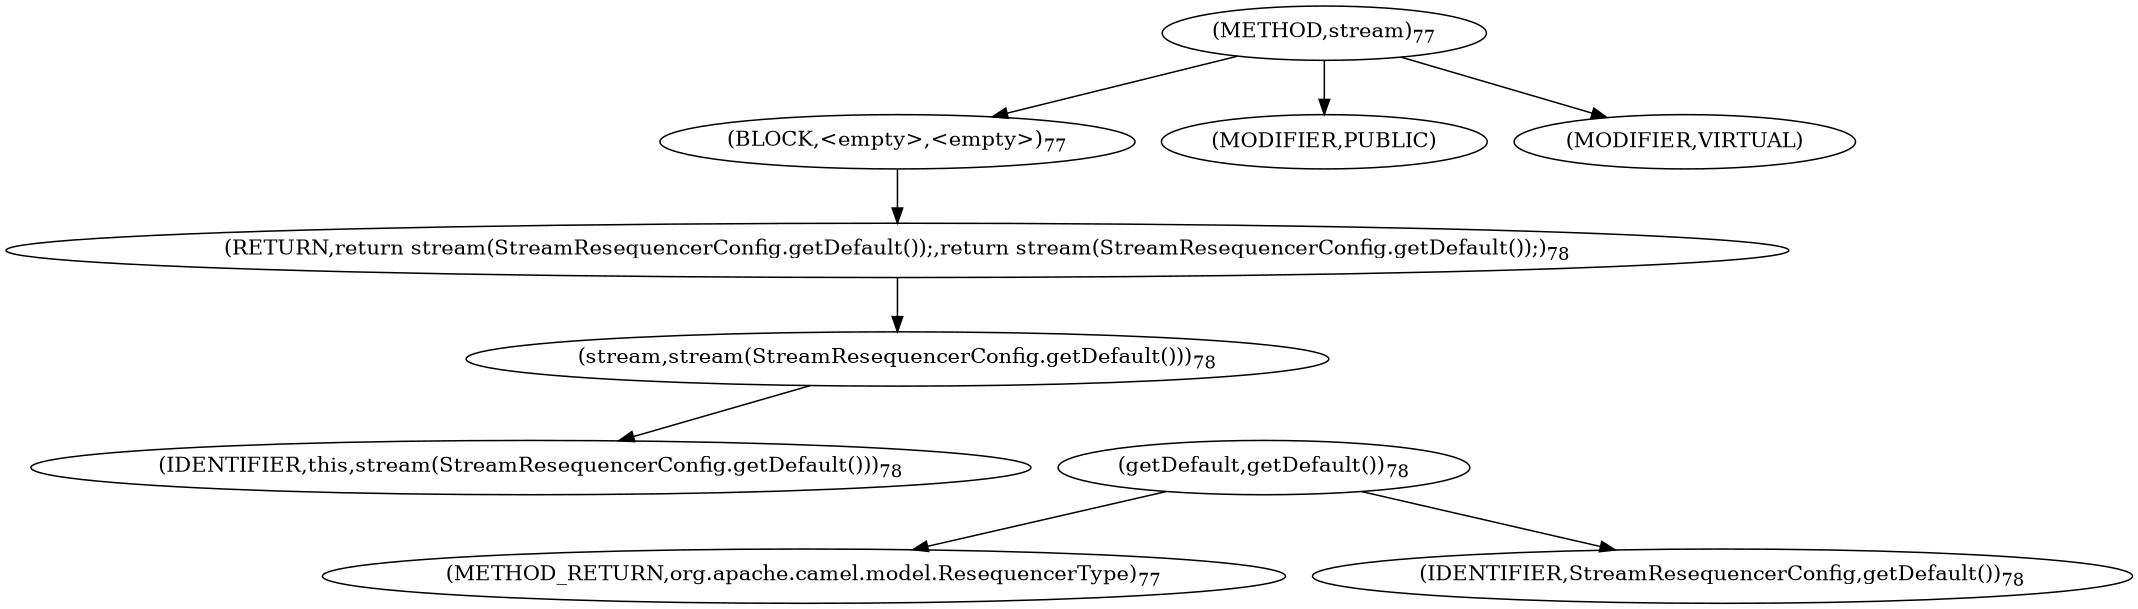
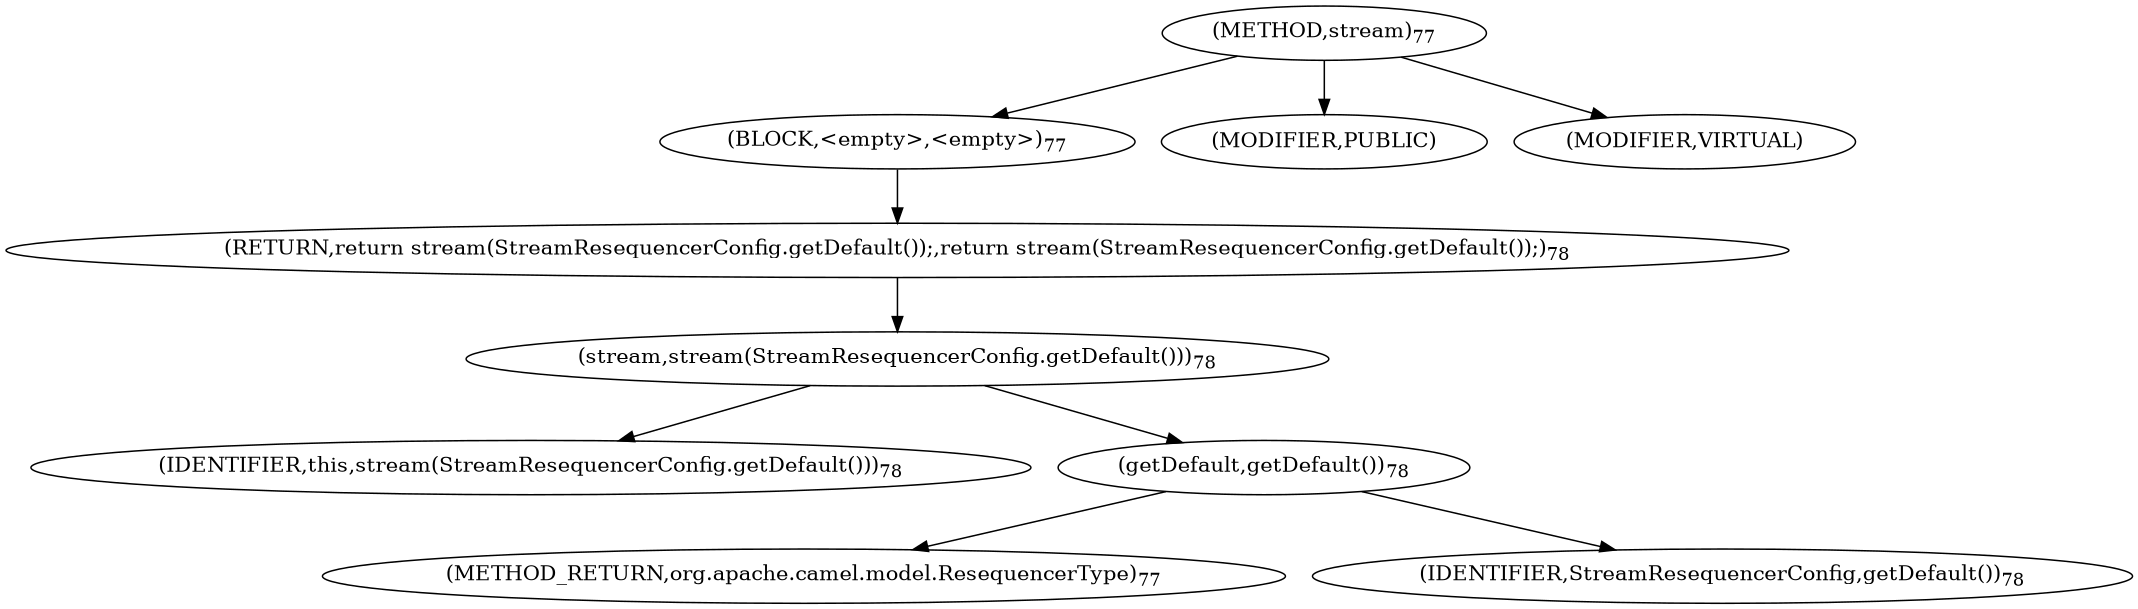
none -> (1076, 412)
